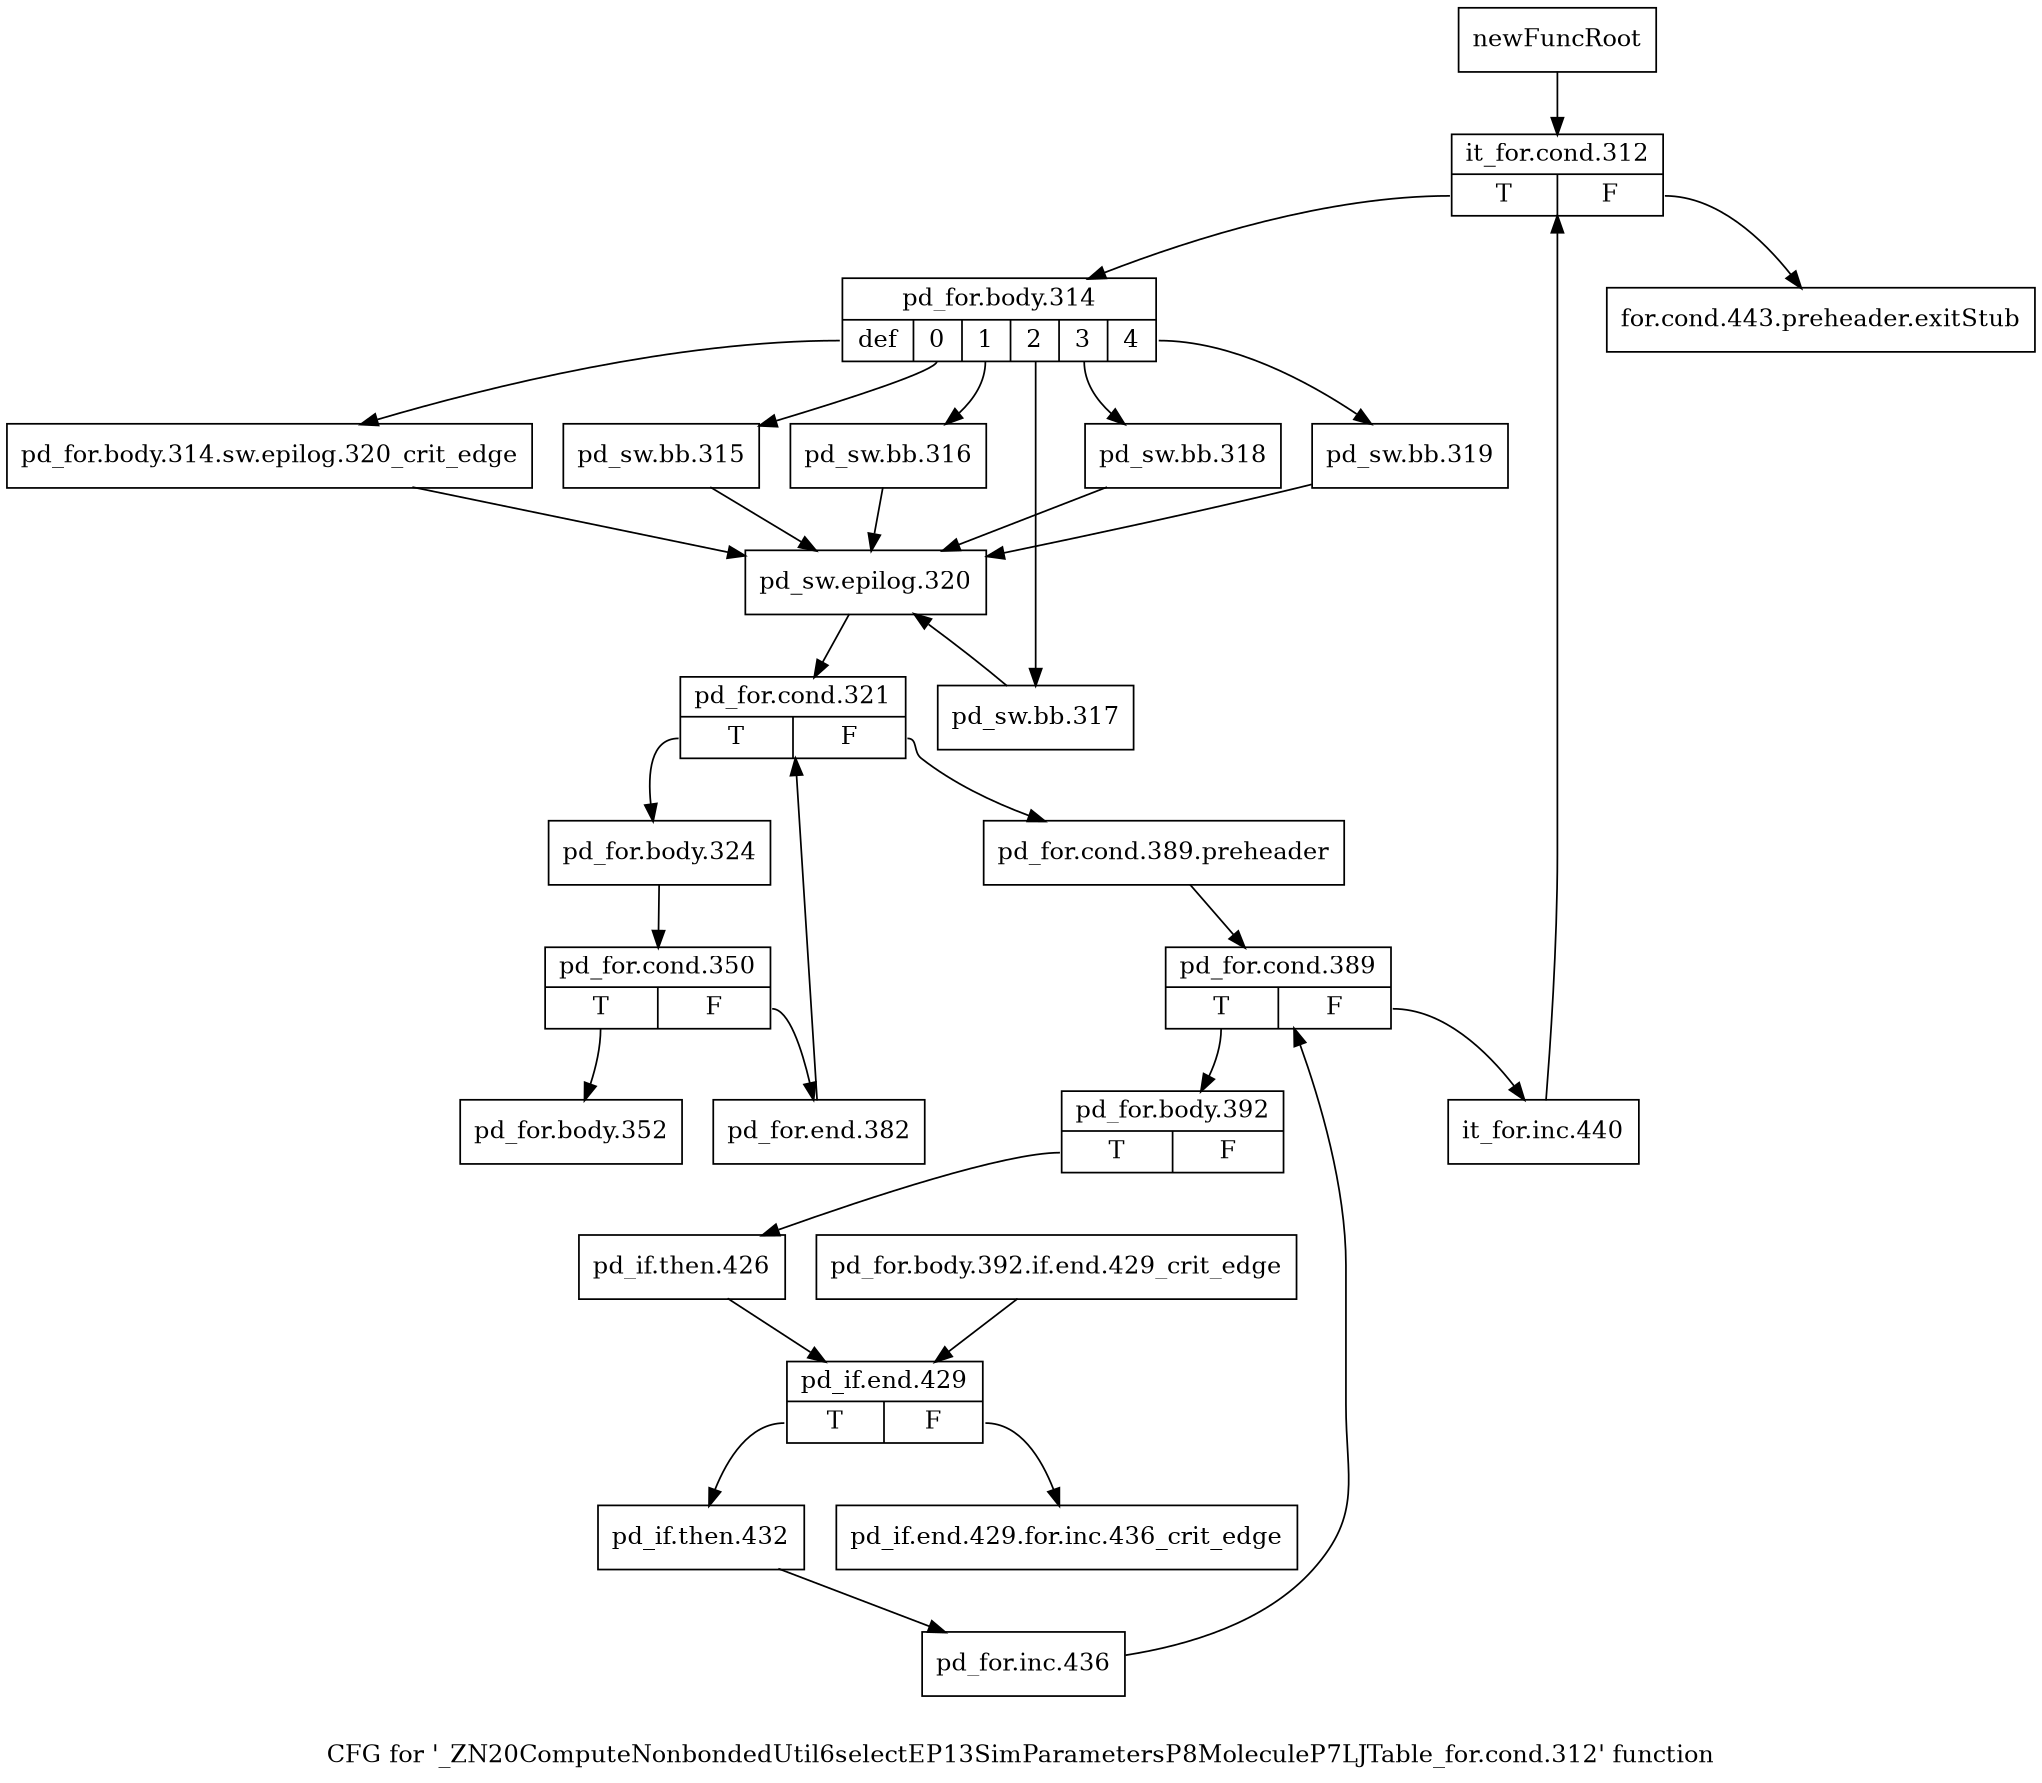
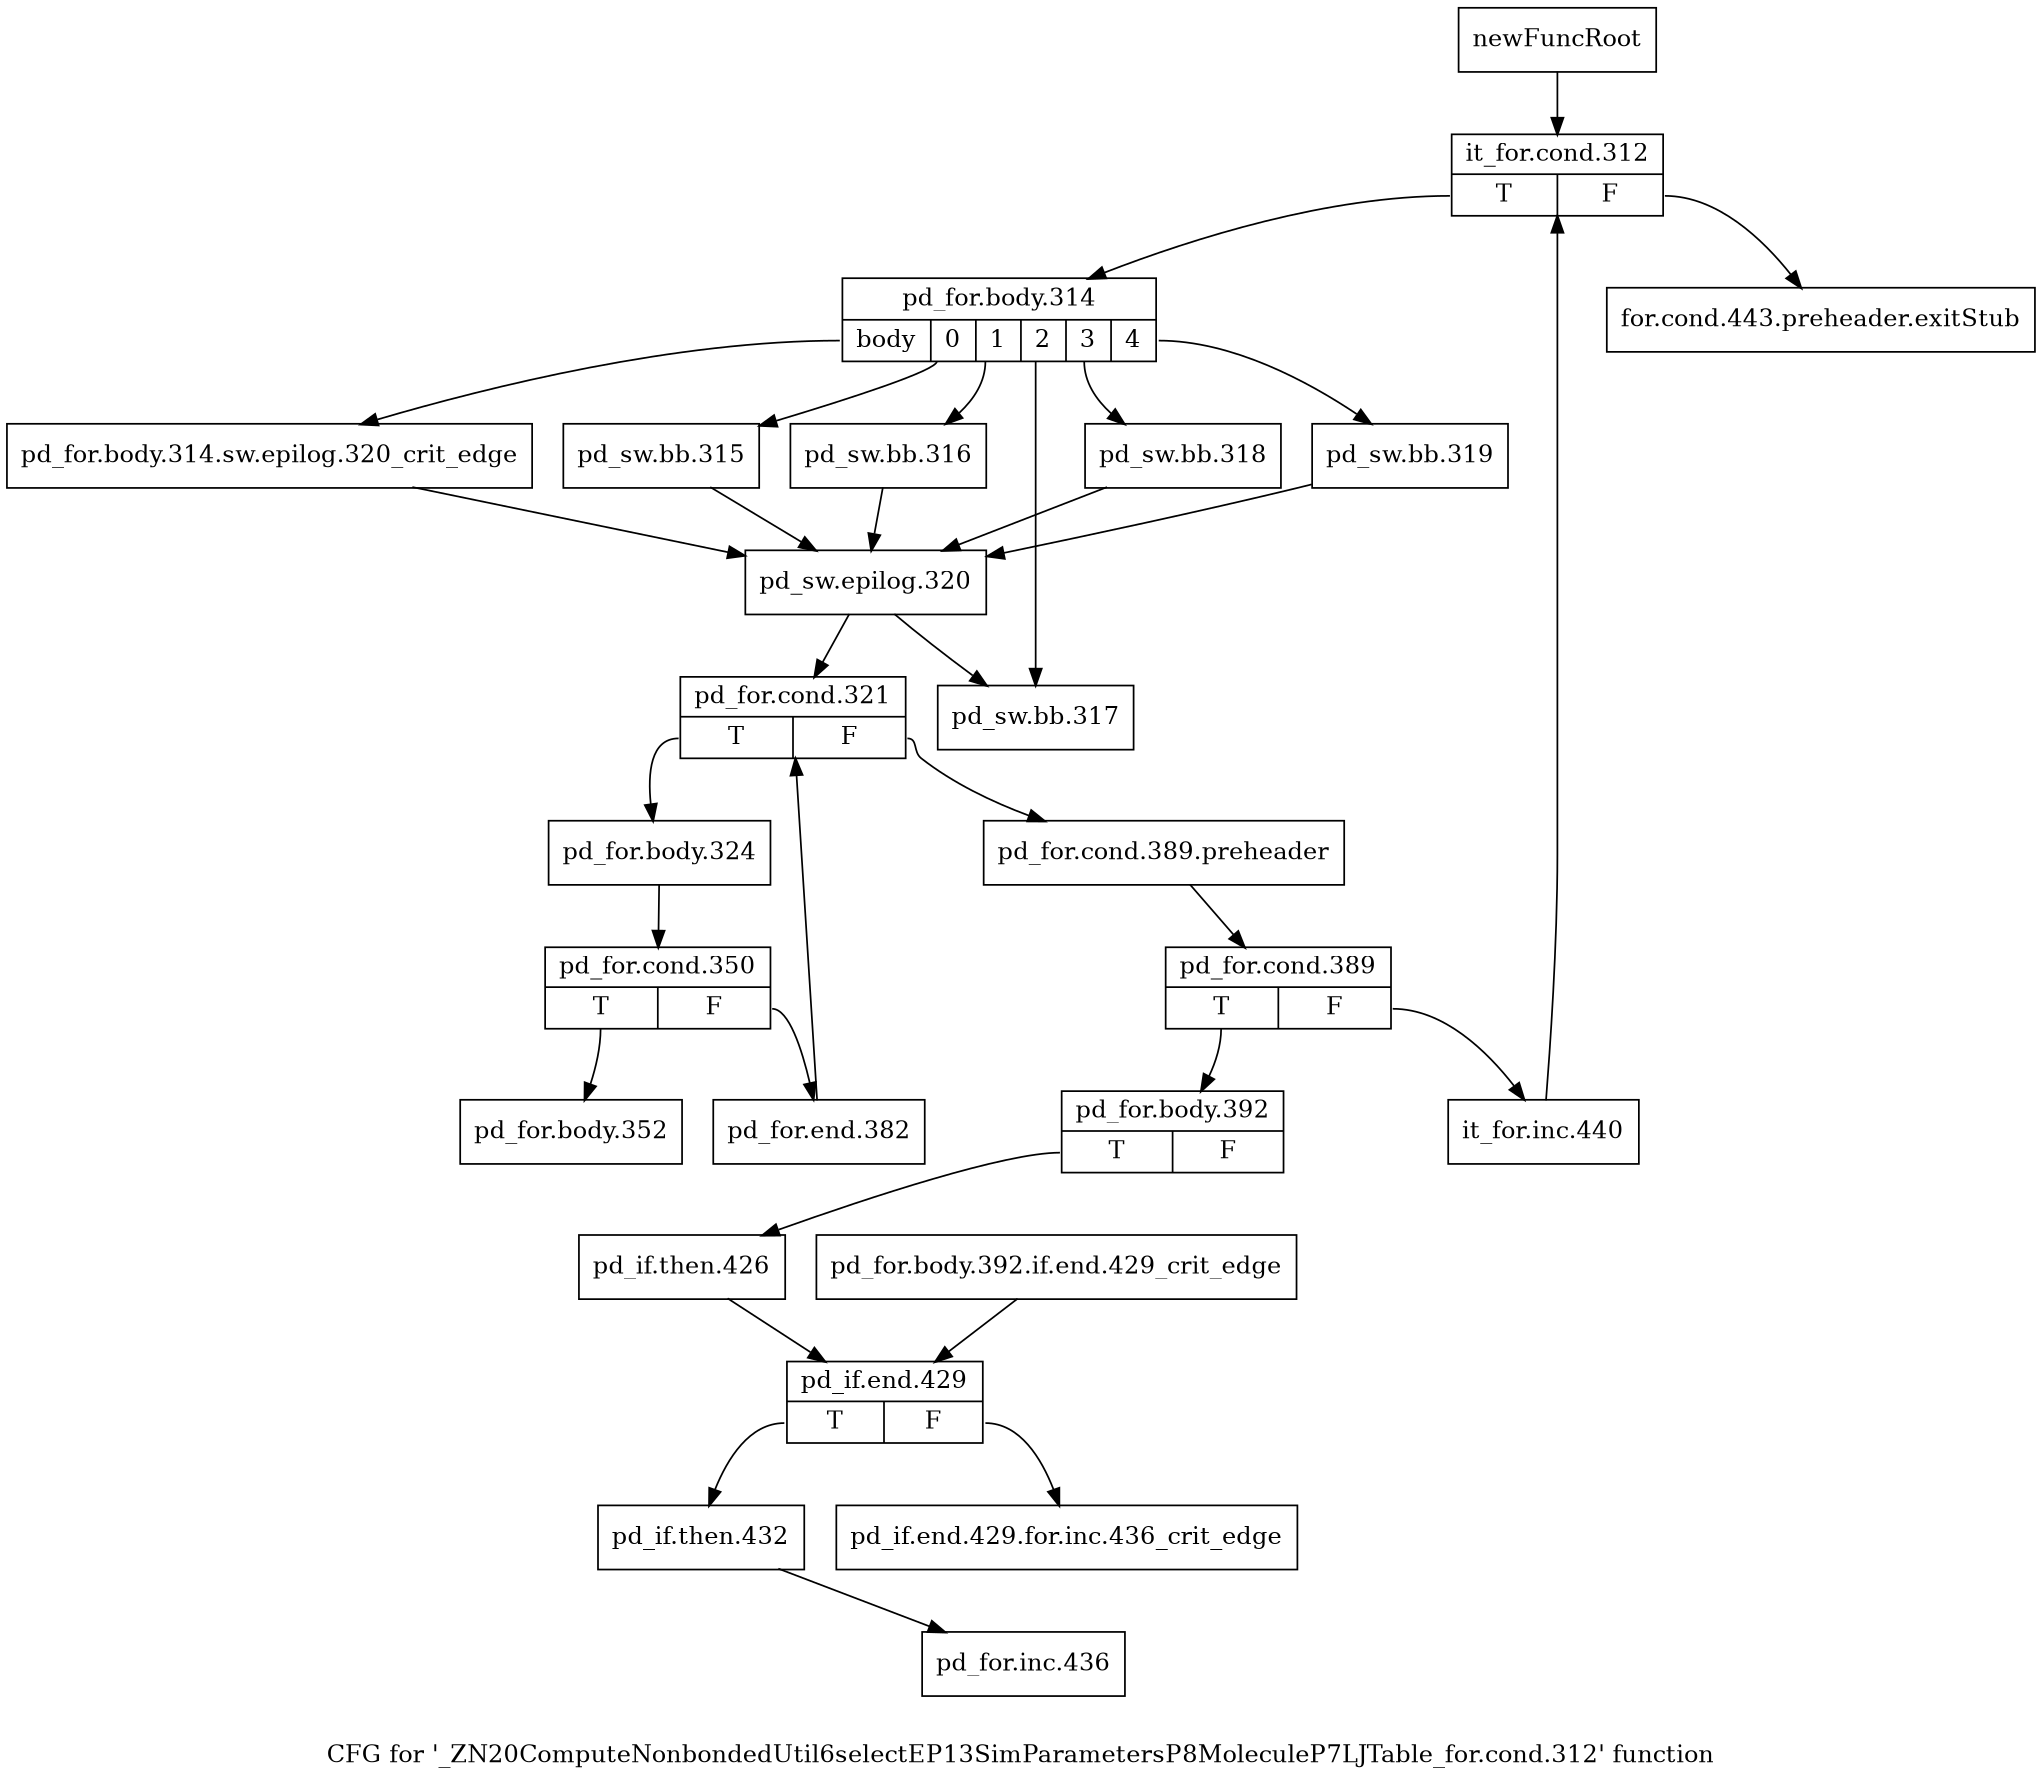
(878, 340) -> (887, 340)
(968, 655) -> (933, 645)
(1346, 1414) -> none
